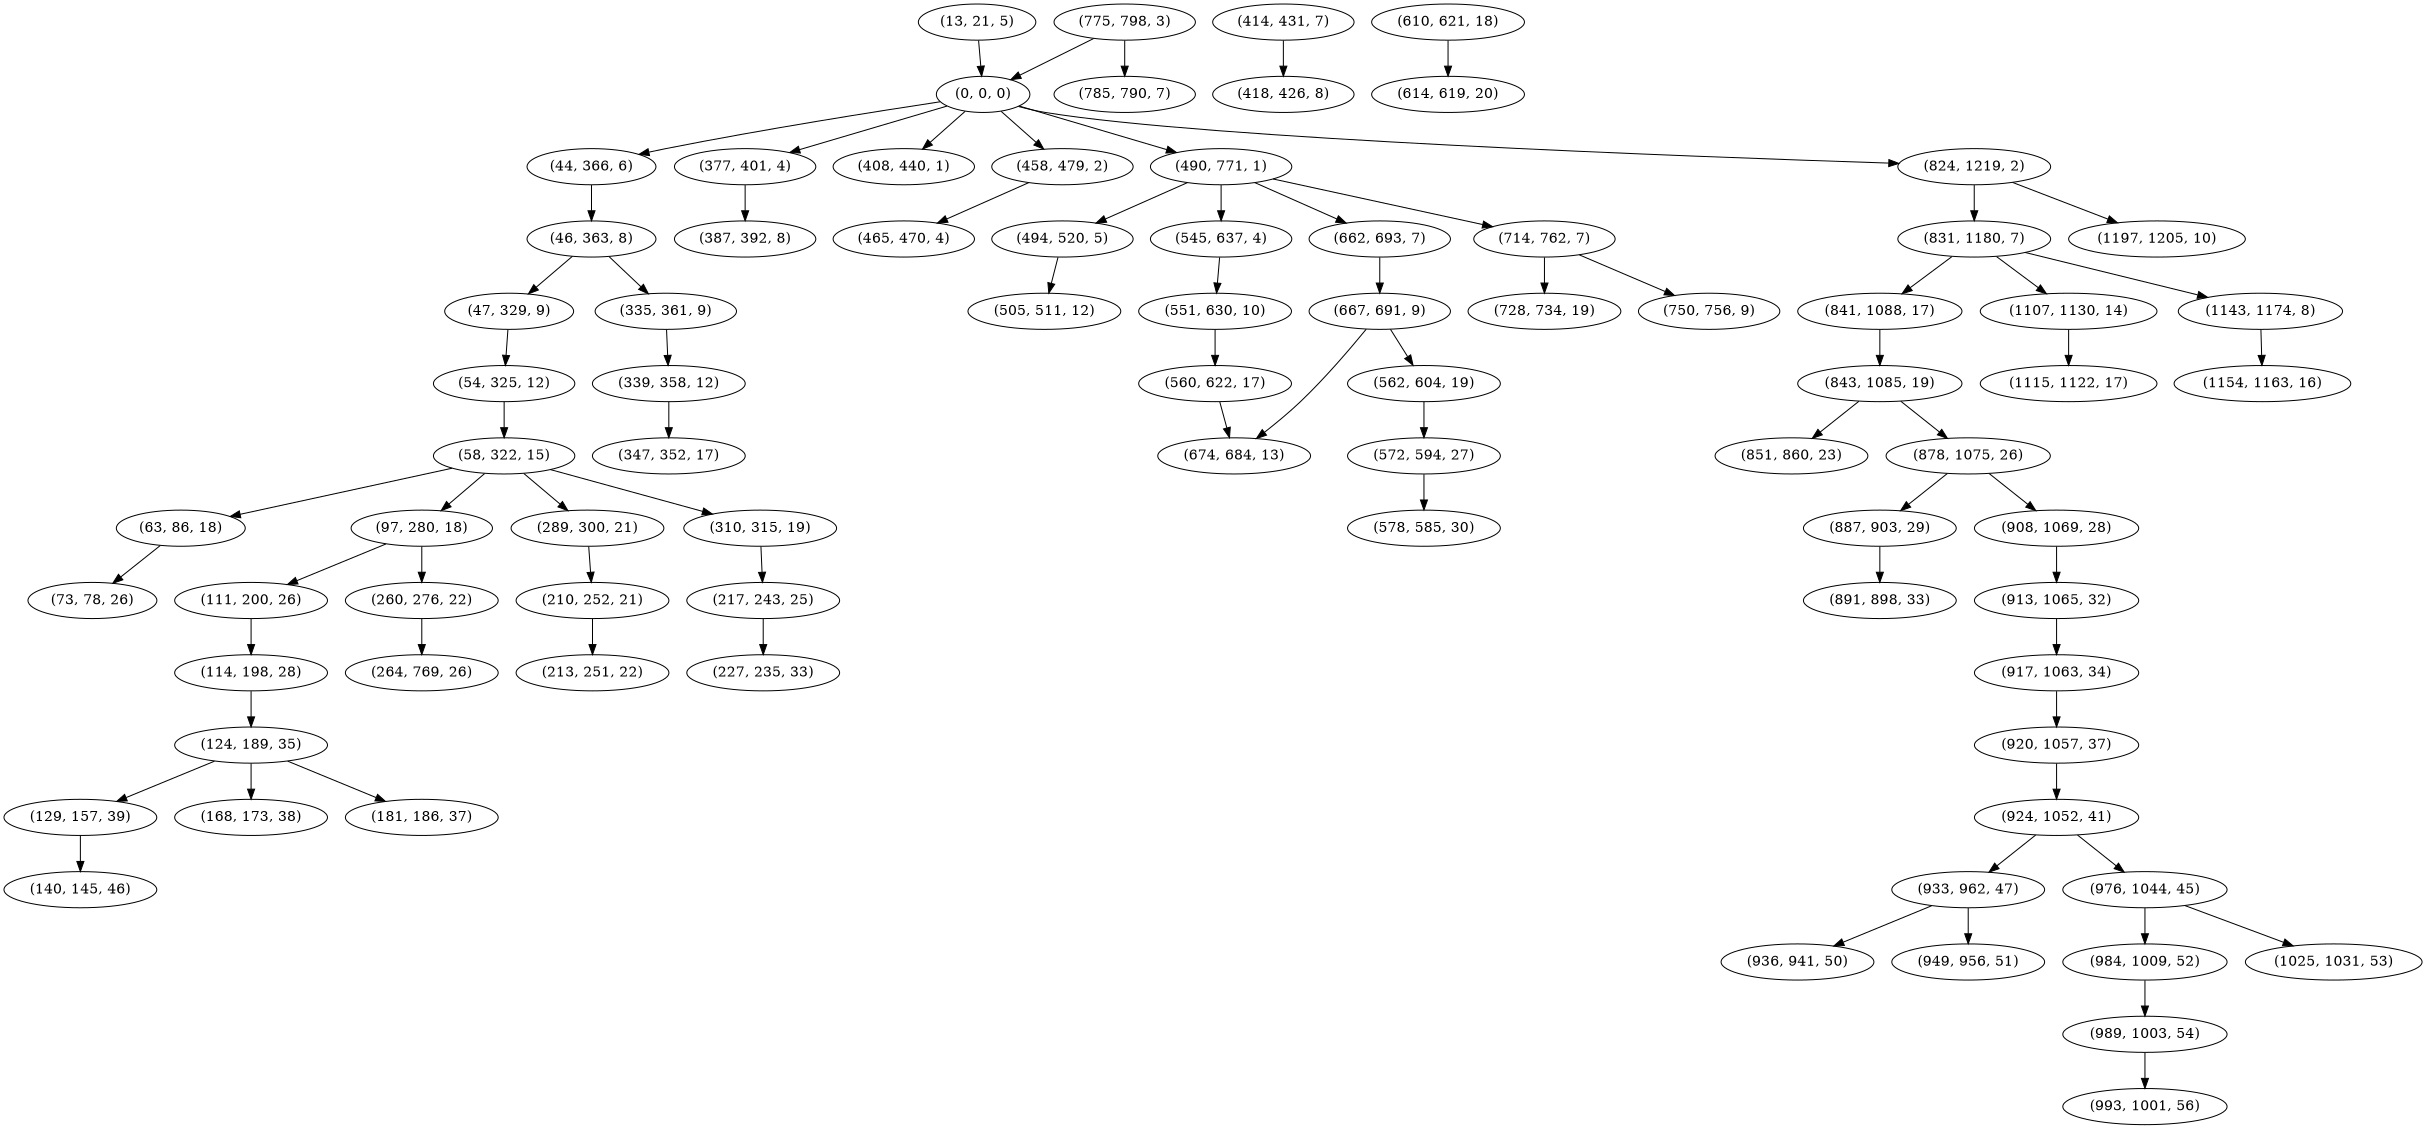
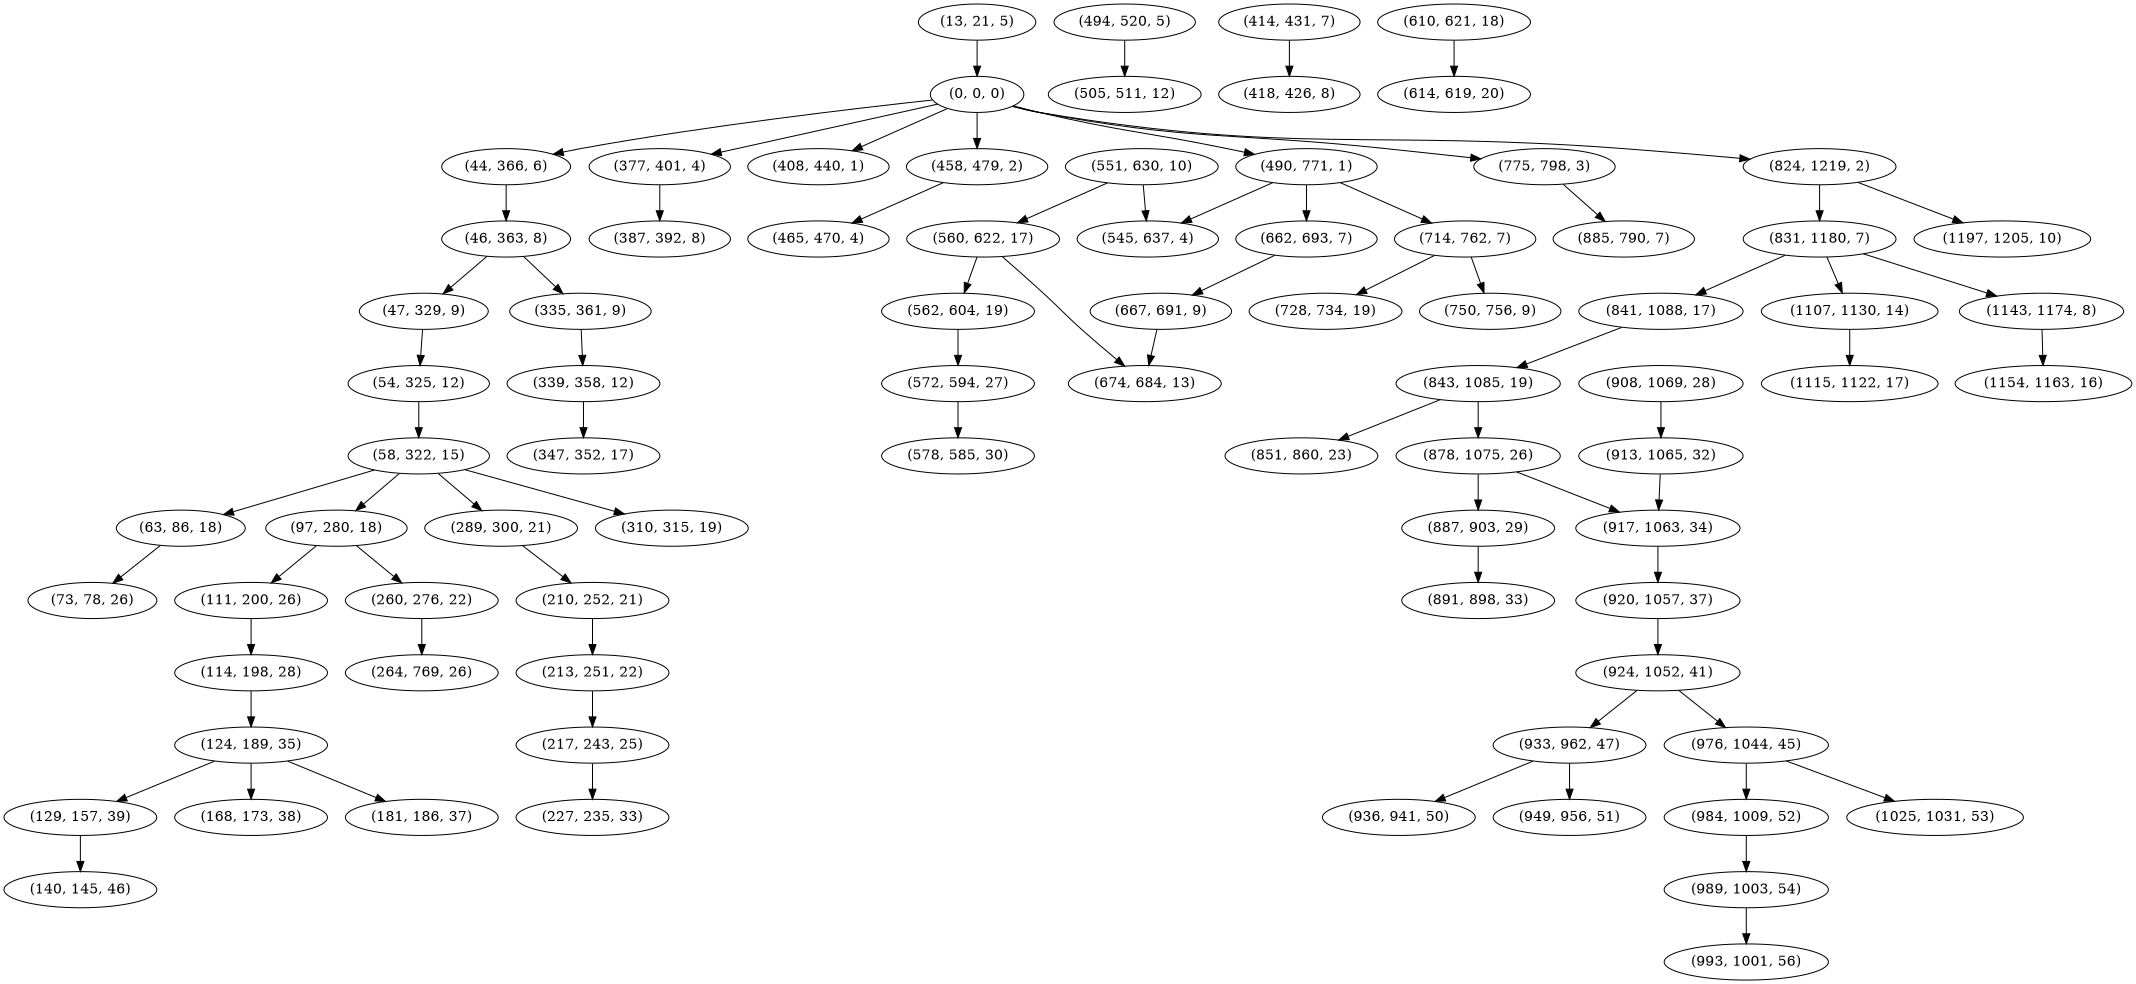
(1057, 57) -> (1356, 146)
(1125, 94) -> (1624, 239)
(1146, 201) -> none
(1219, 270) -> (1144, 198)
(1399, 343) -> (972, 270)
(2008, 489) -> (1563, 490)
(761, 559) -> (592, 704)
